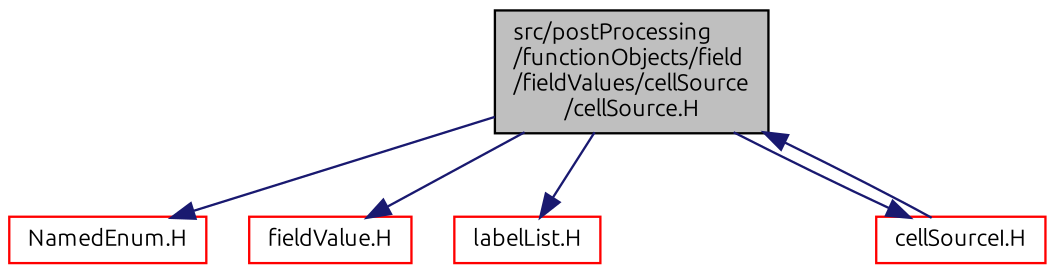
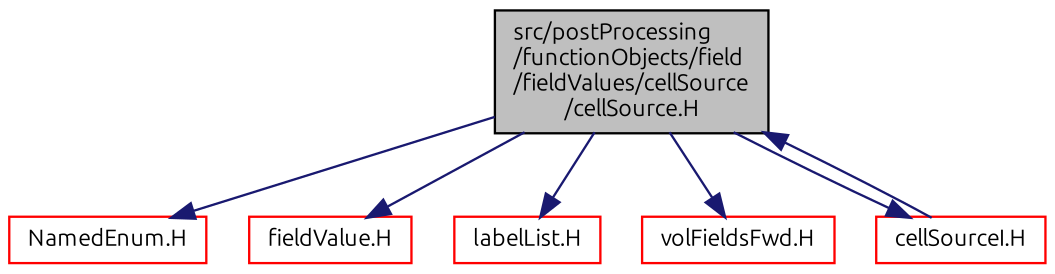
none -> (738, 240)
